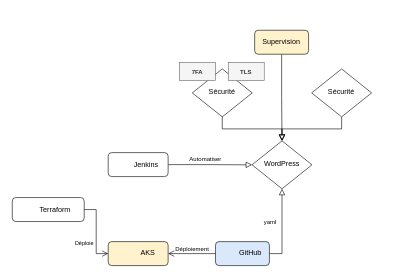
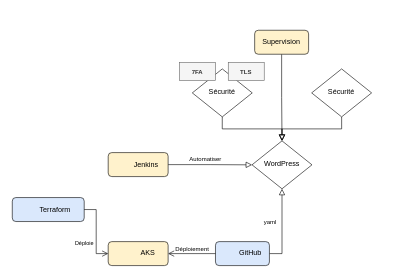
(138, 165) -> (138, 165)
(48, 210) -> (48, 210)
